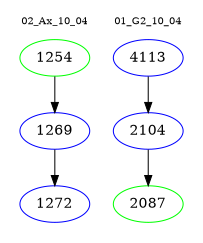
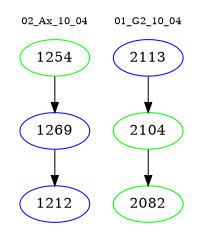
(148, 58) -> (148, 58)
(148, 131) -> (148, 131)
(55, 204) -> (55, 204)
(148, 204) -> (148, 204)
